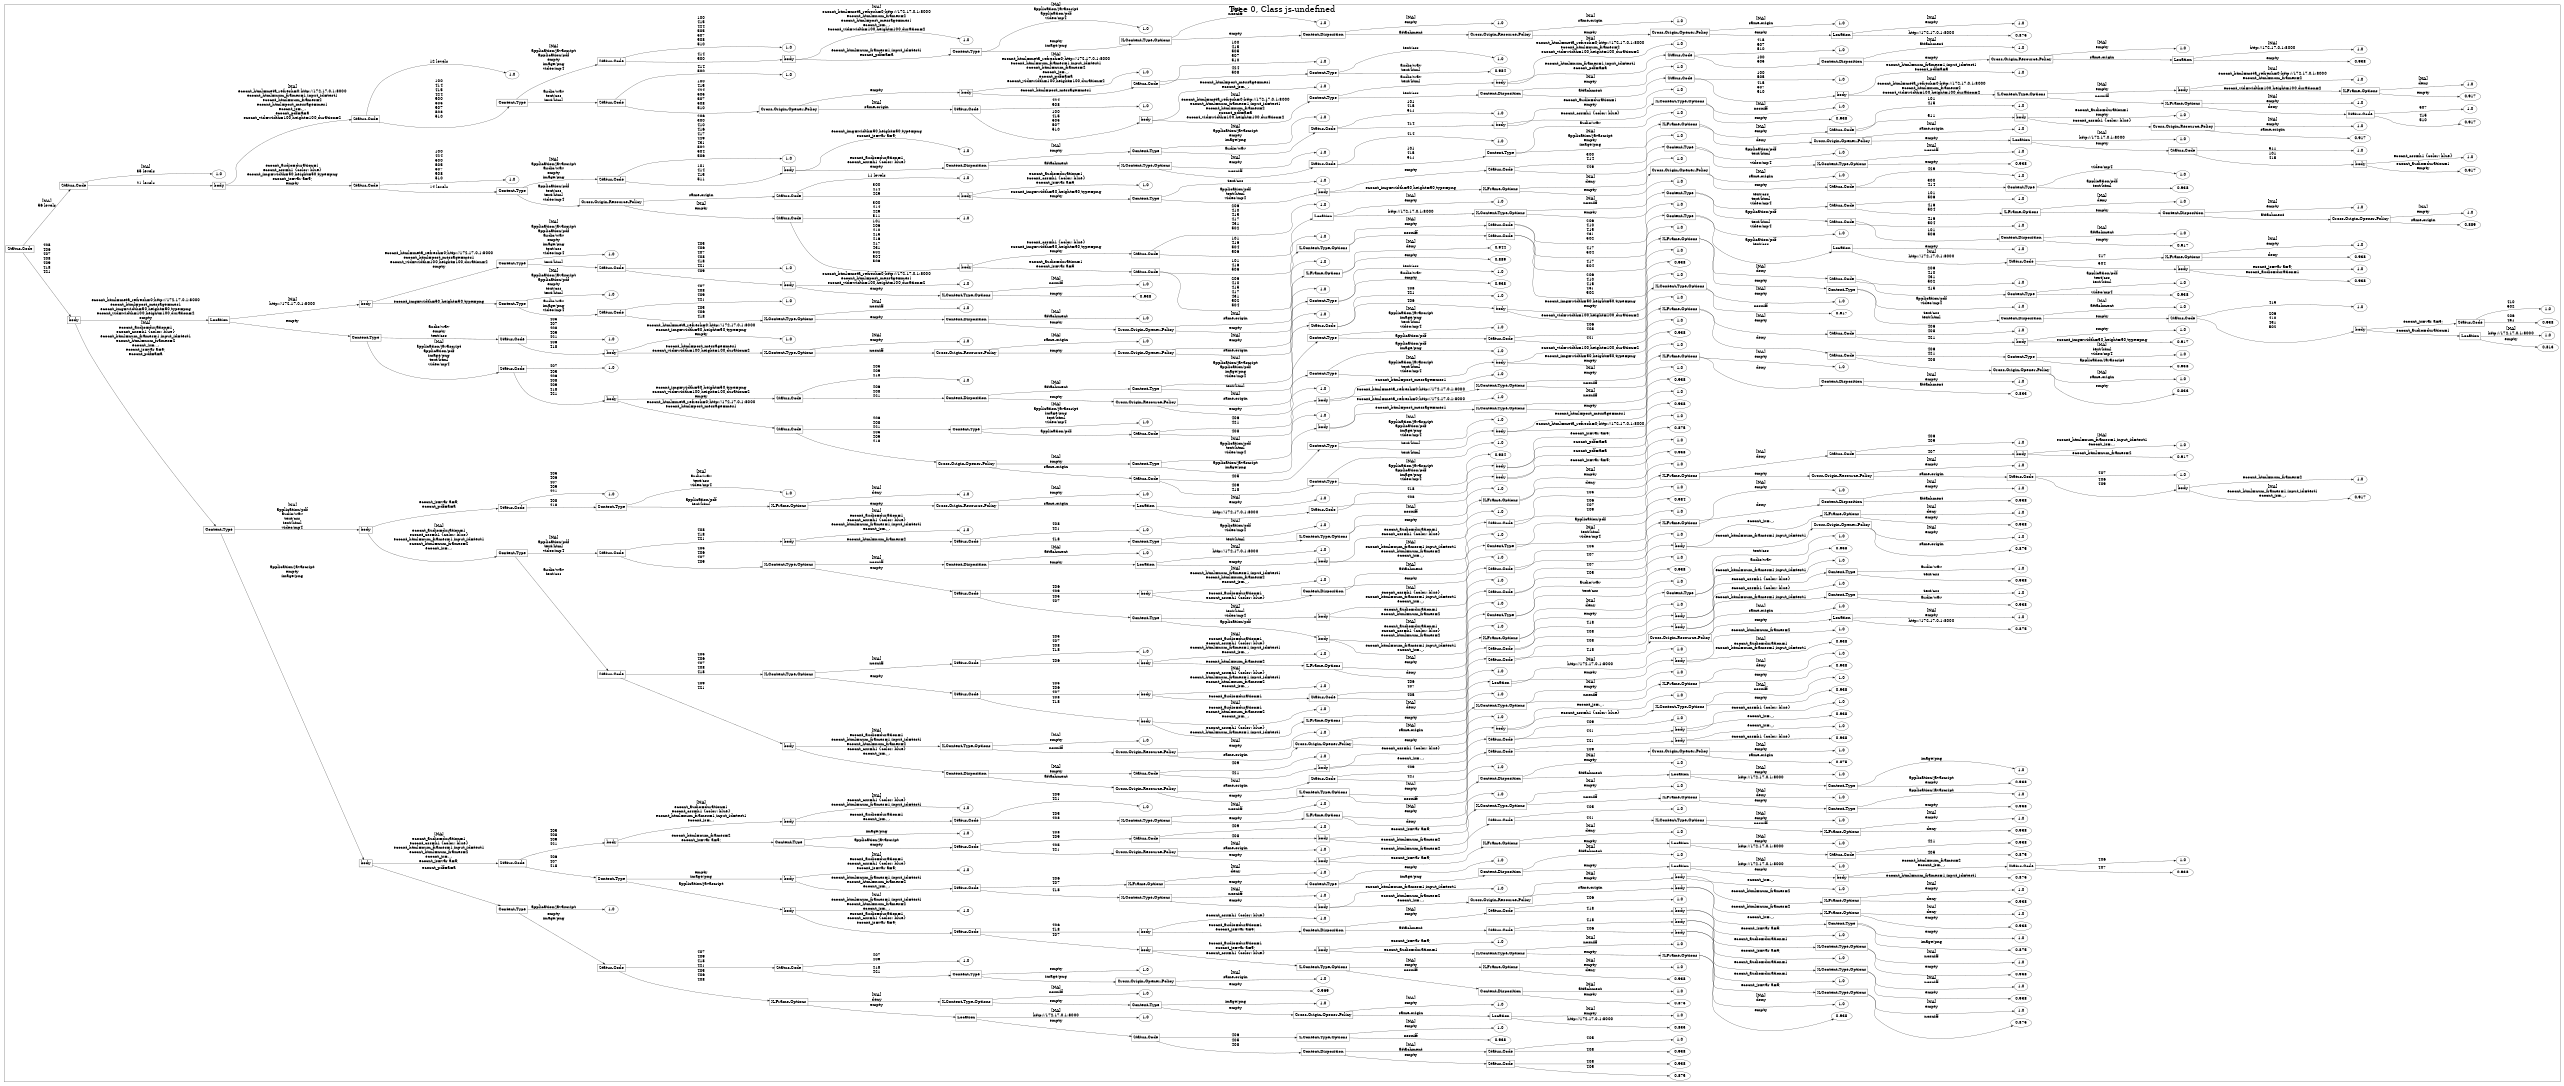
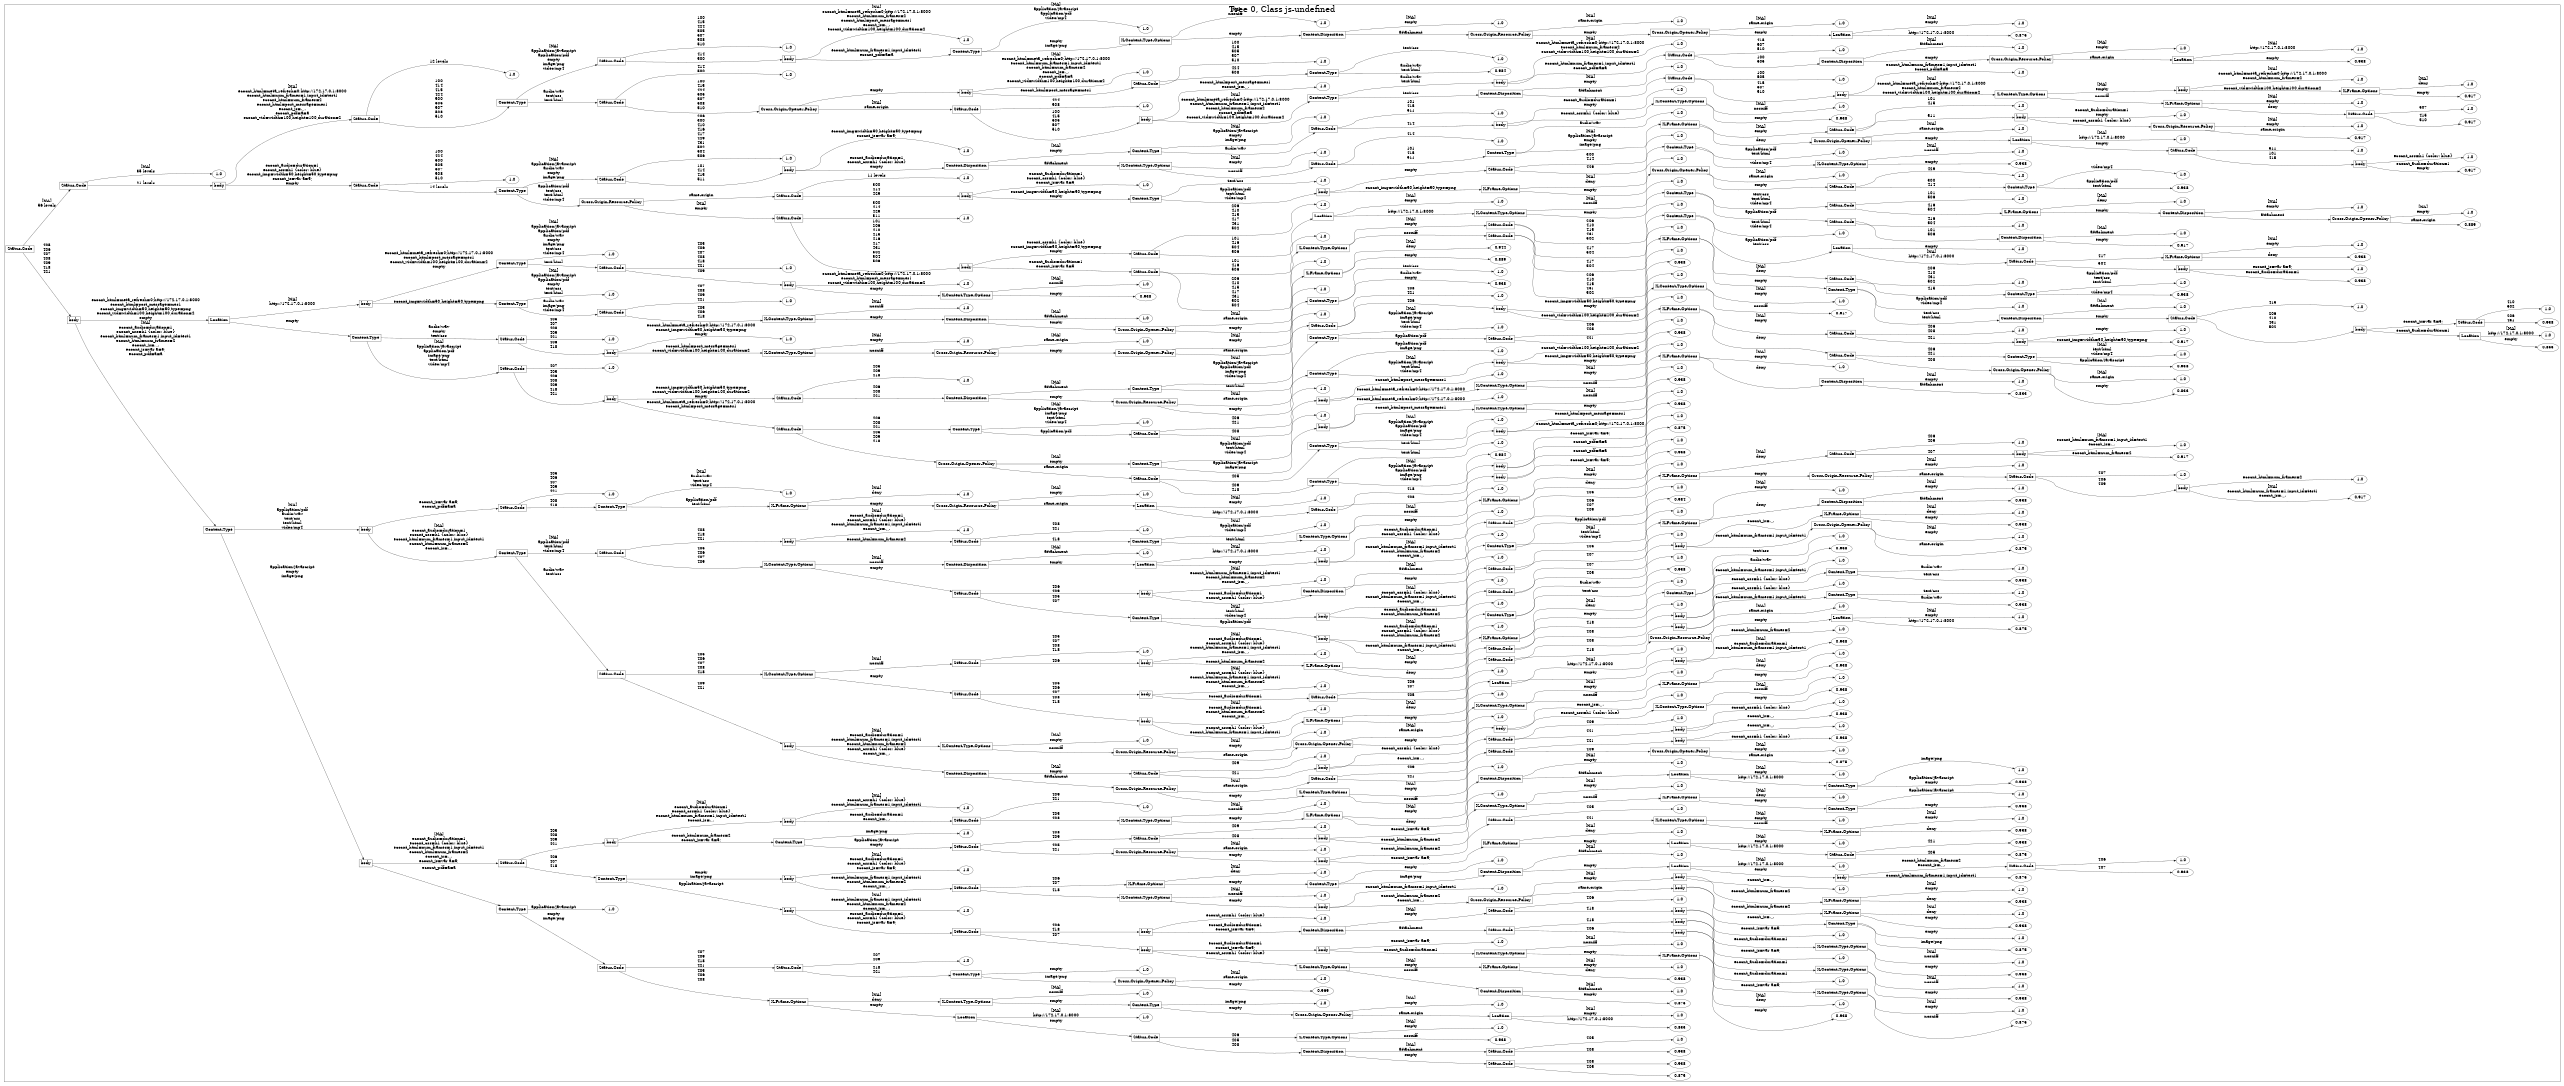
(2548, 348) -> (2548, 348)
